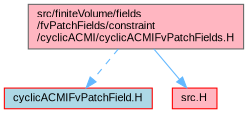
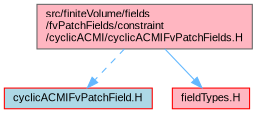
(195, 98) -> (211, 98)
